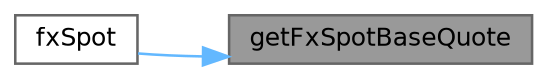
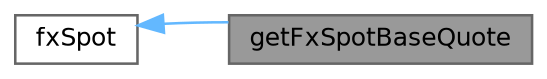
(170, 55) -> (196, 23)
